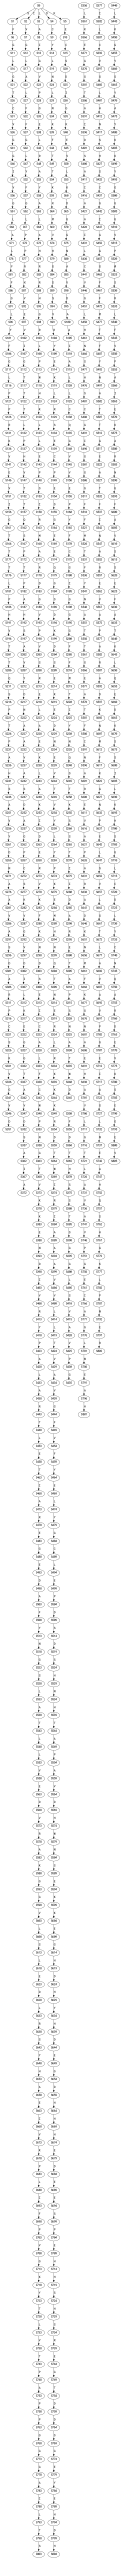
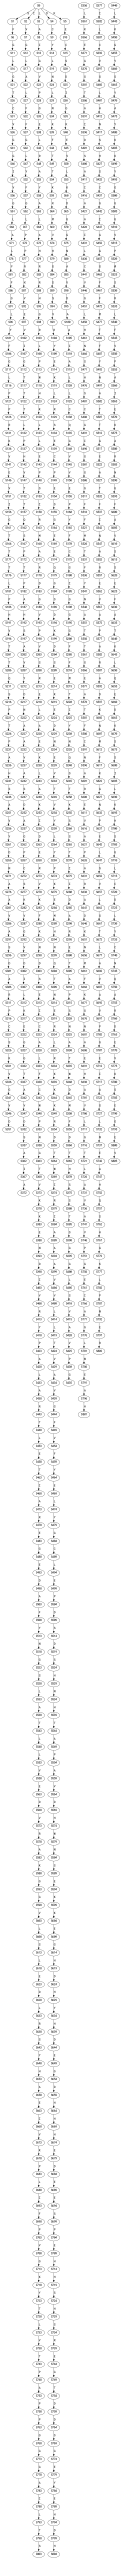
none -> (69, 1105)
